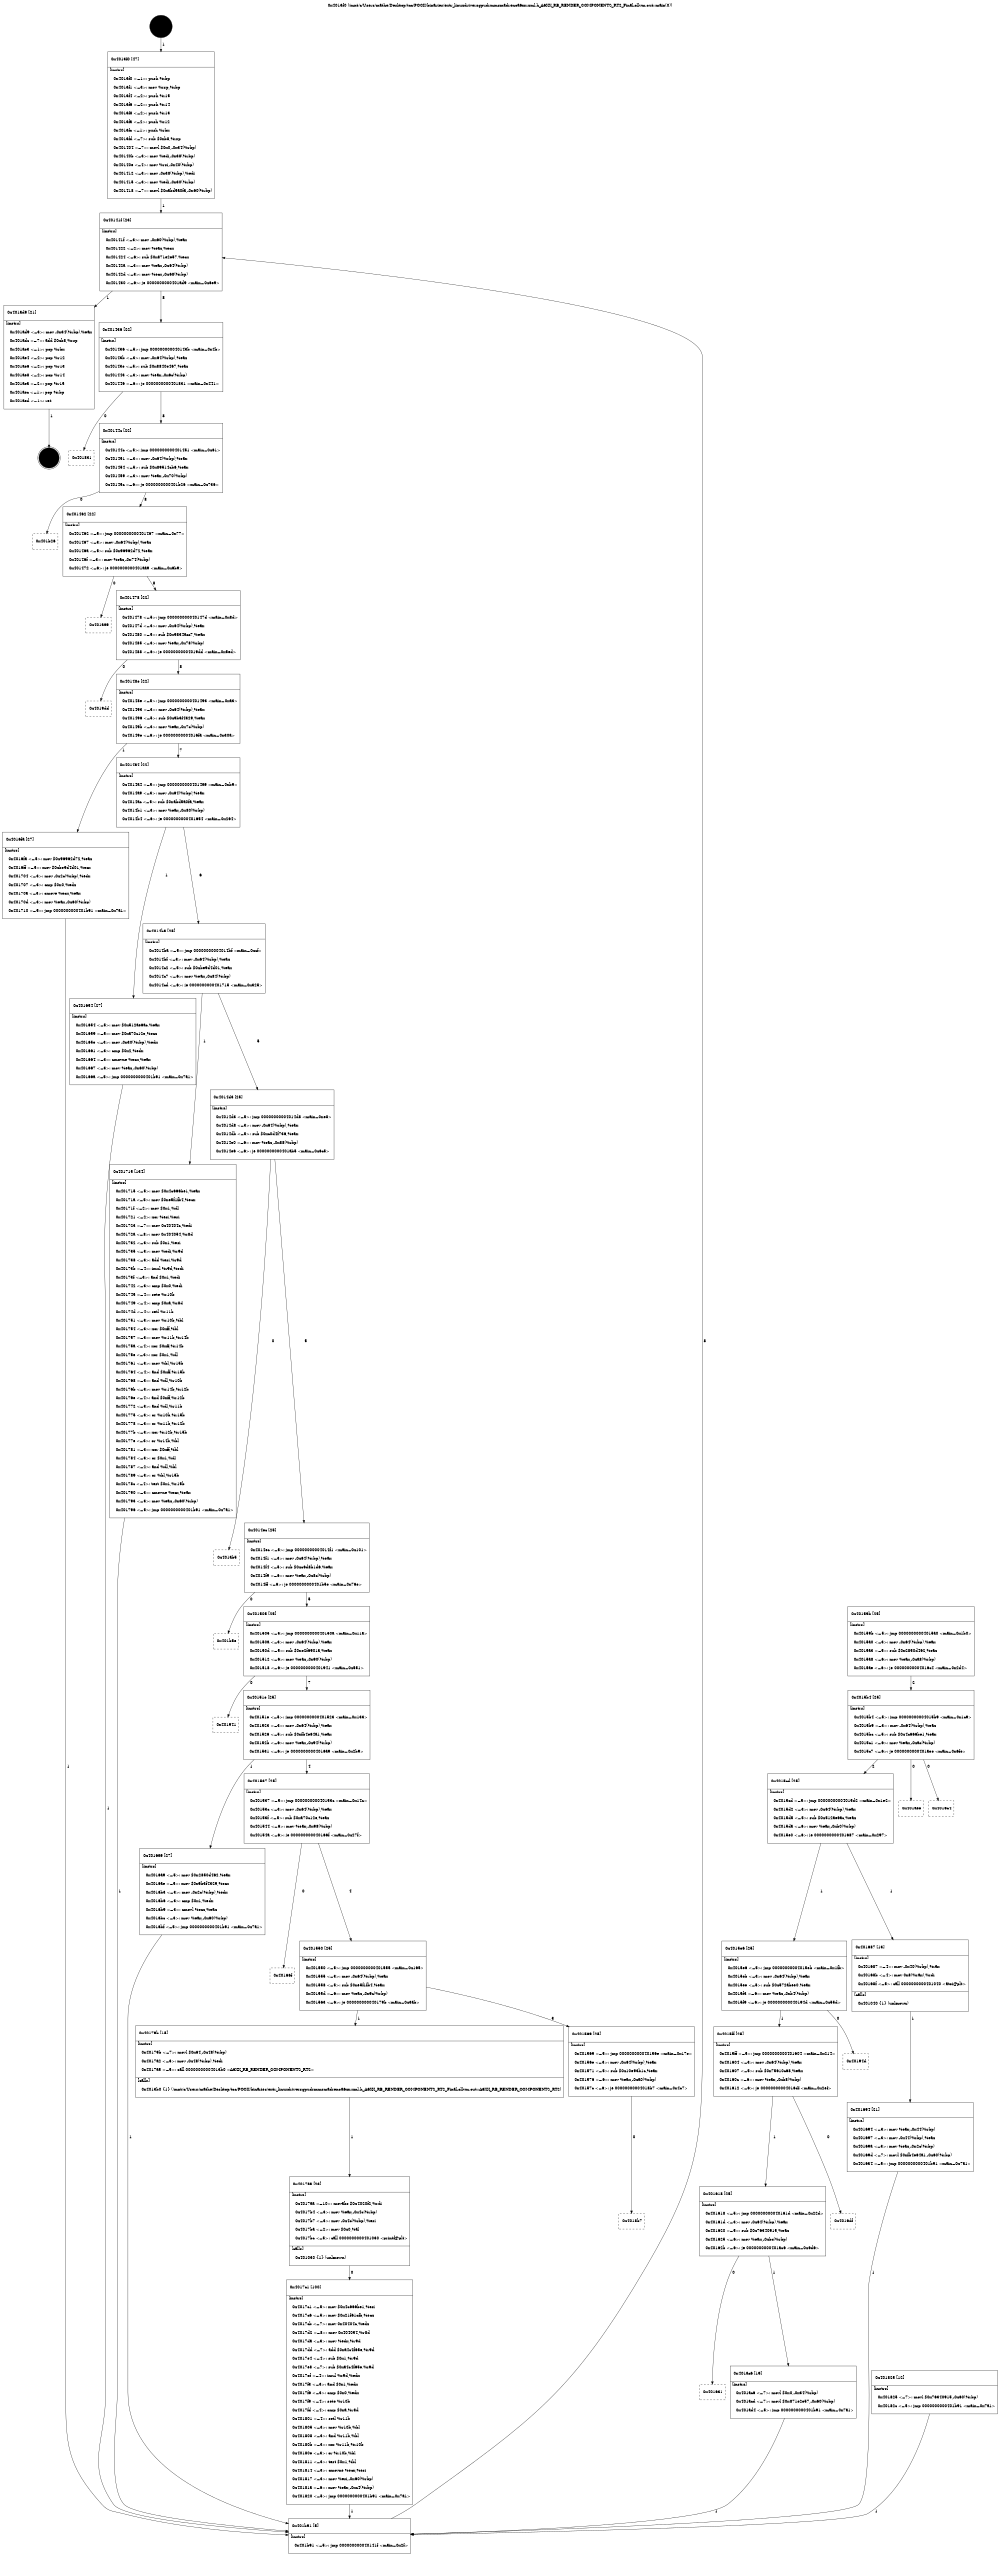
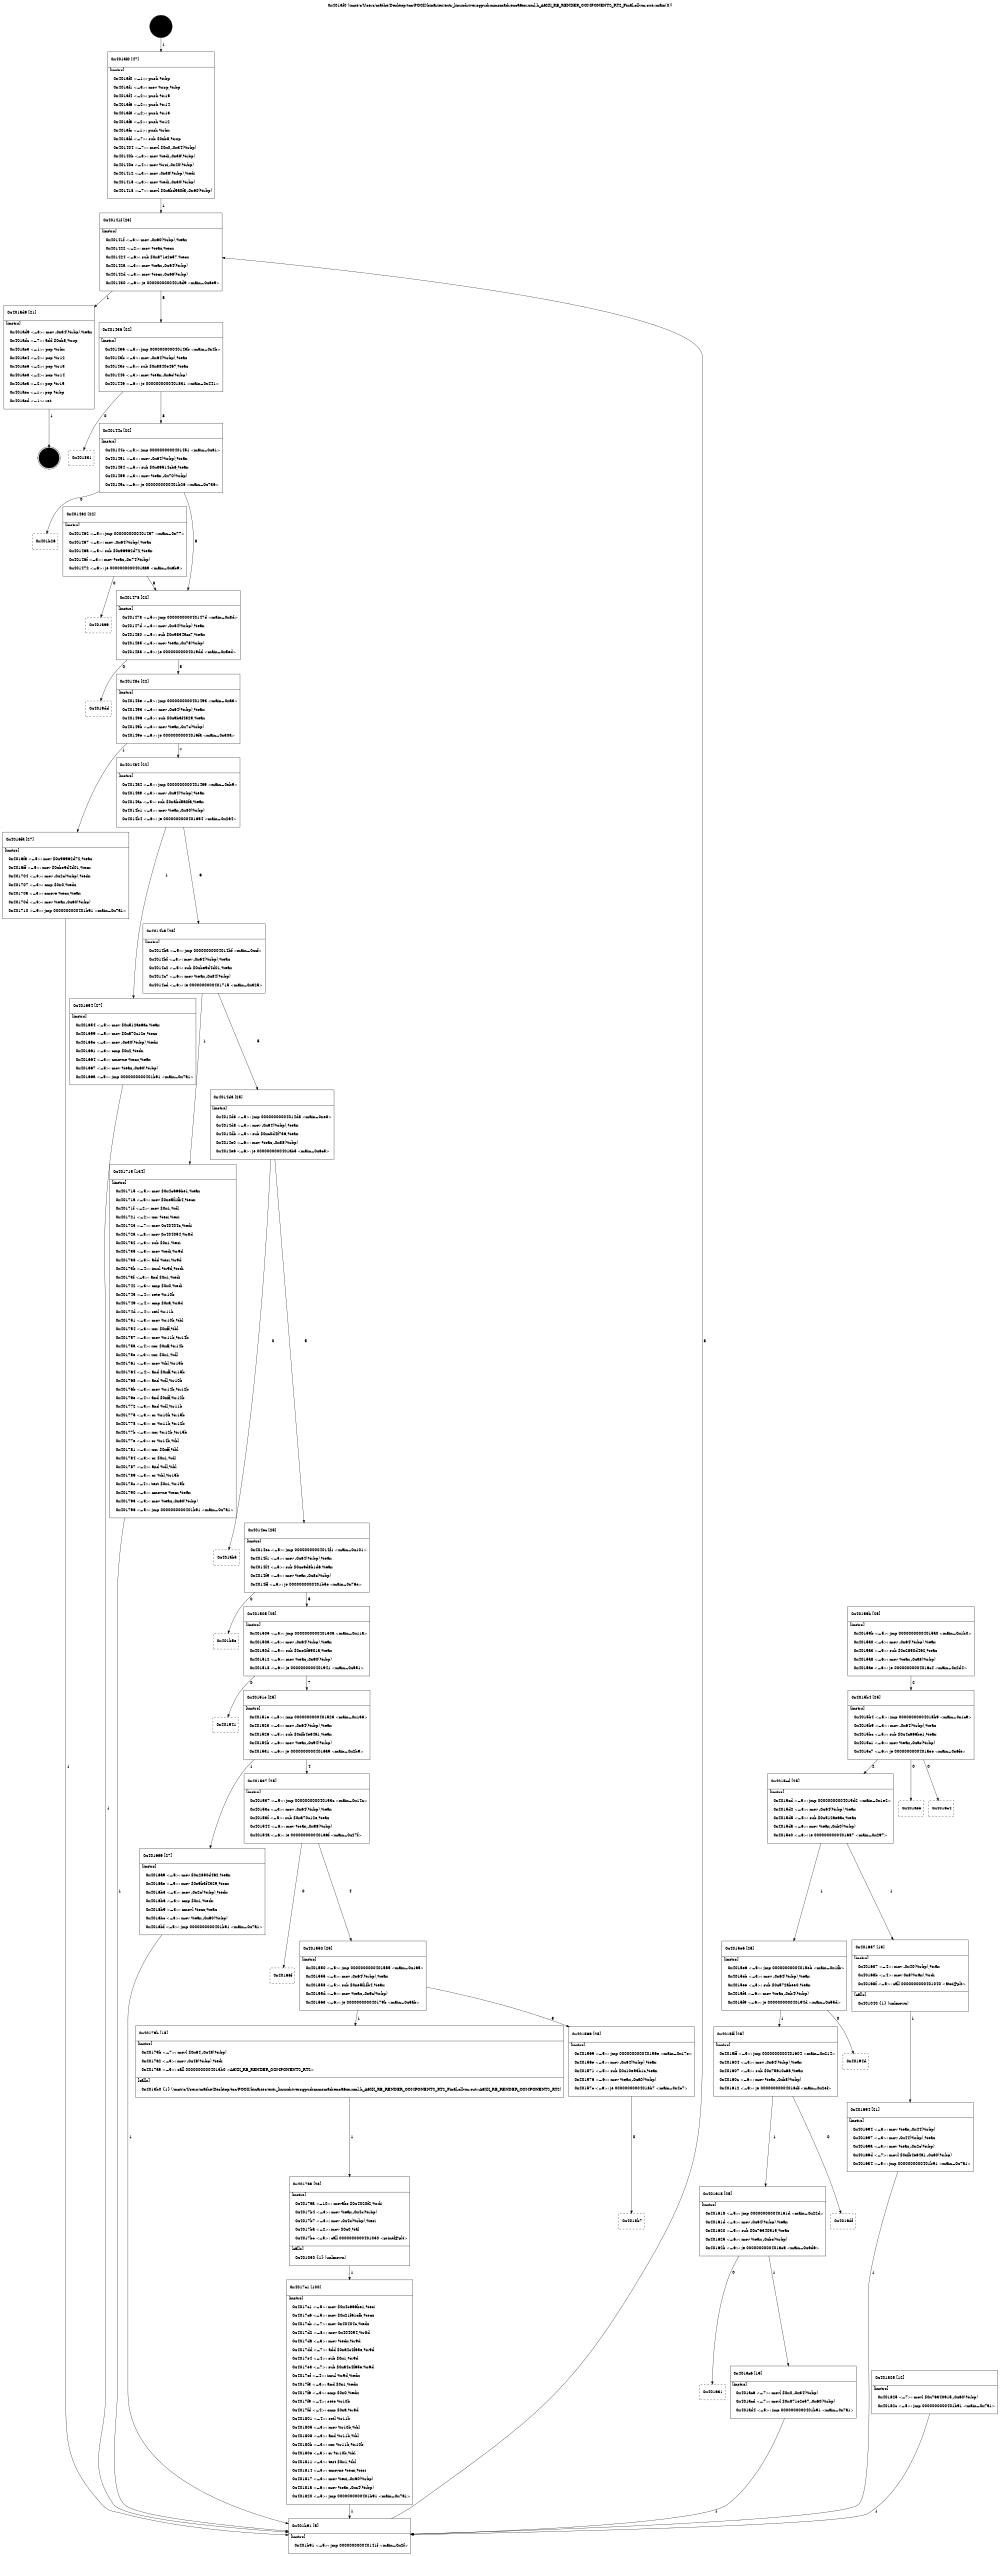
(143, 498) -> (193, 540)
(352, 2273) -> (352, 2273)
